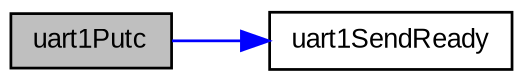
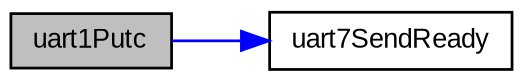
(391, 41) -> (391, 41)
